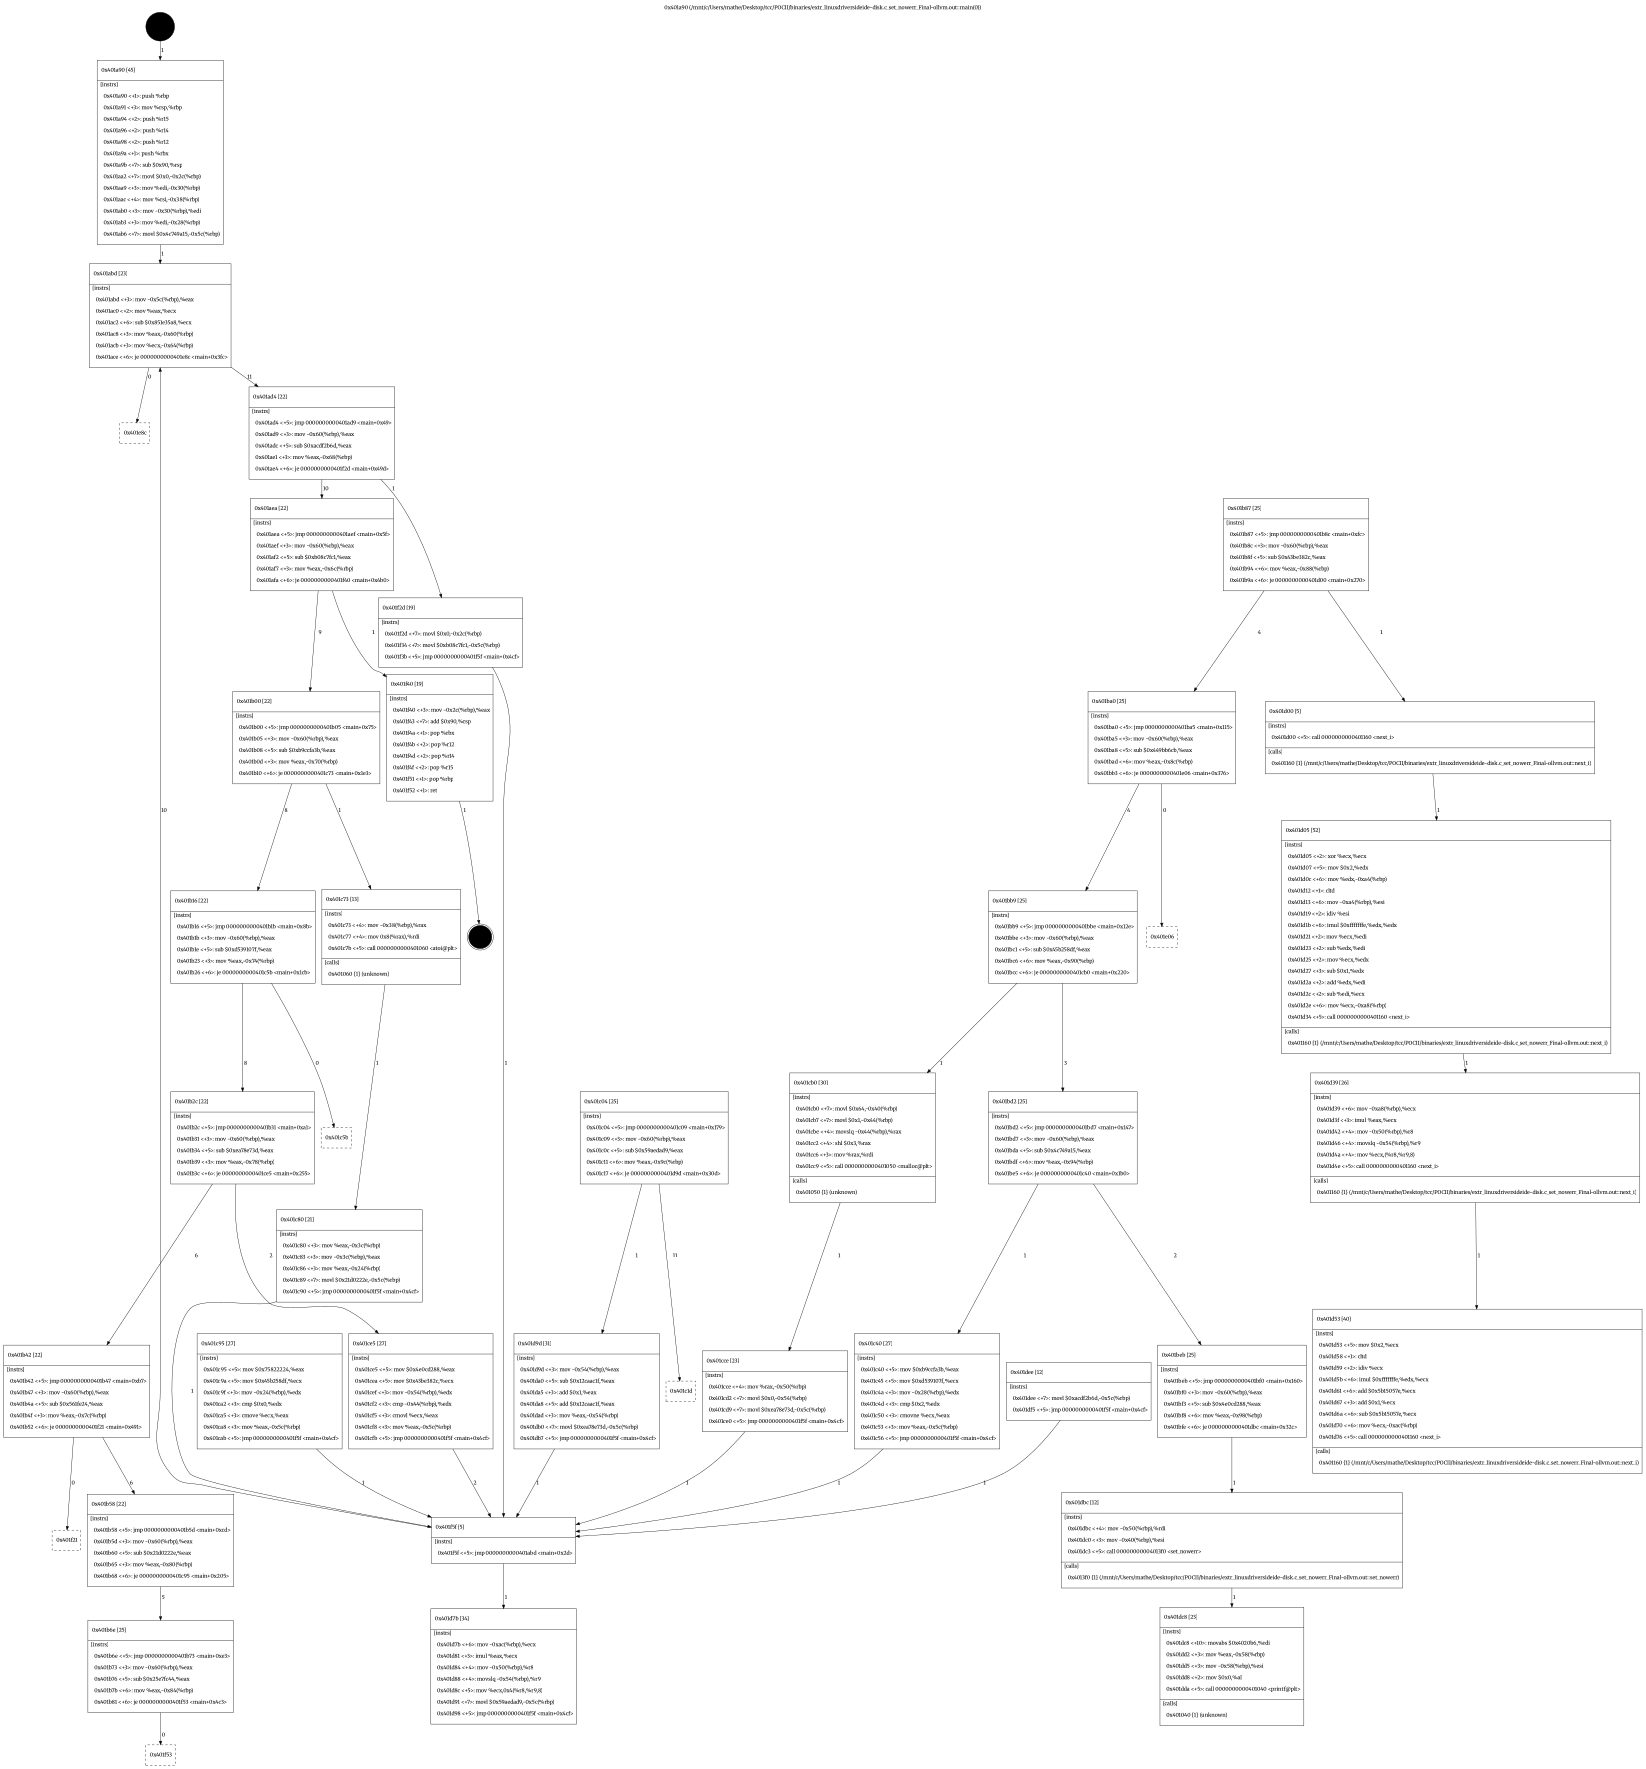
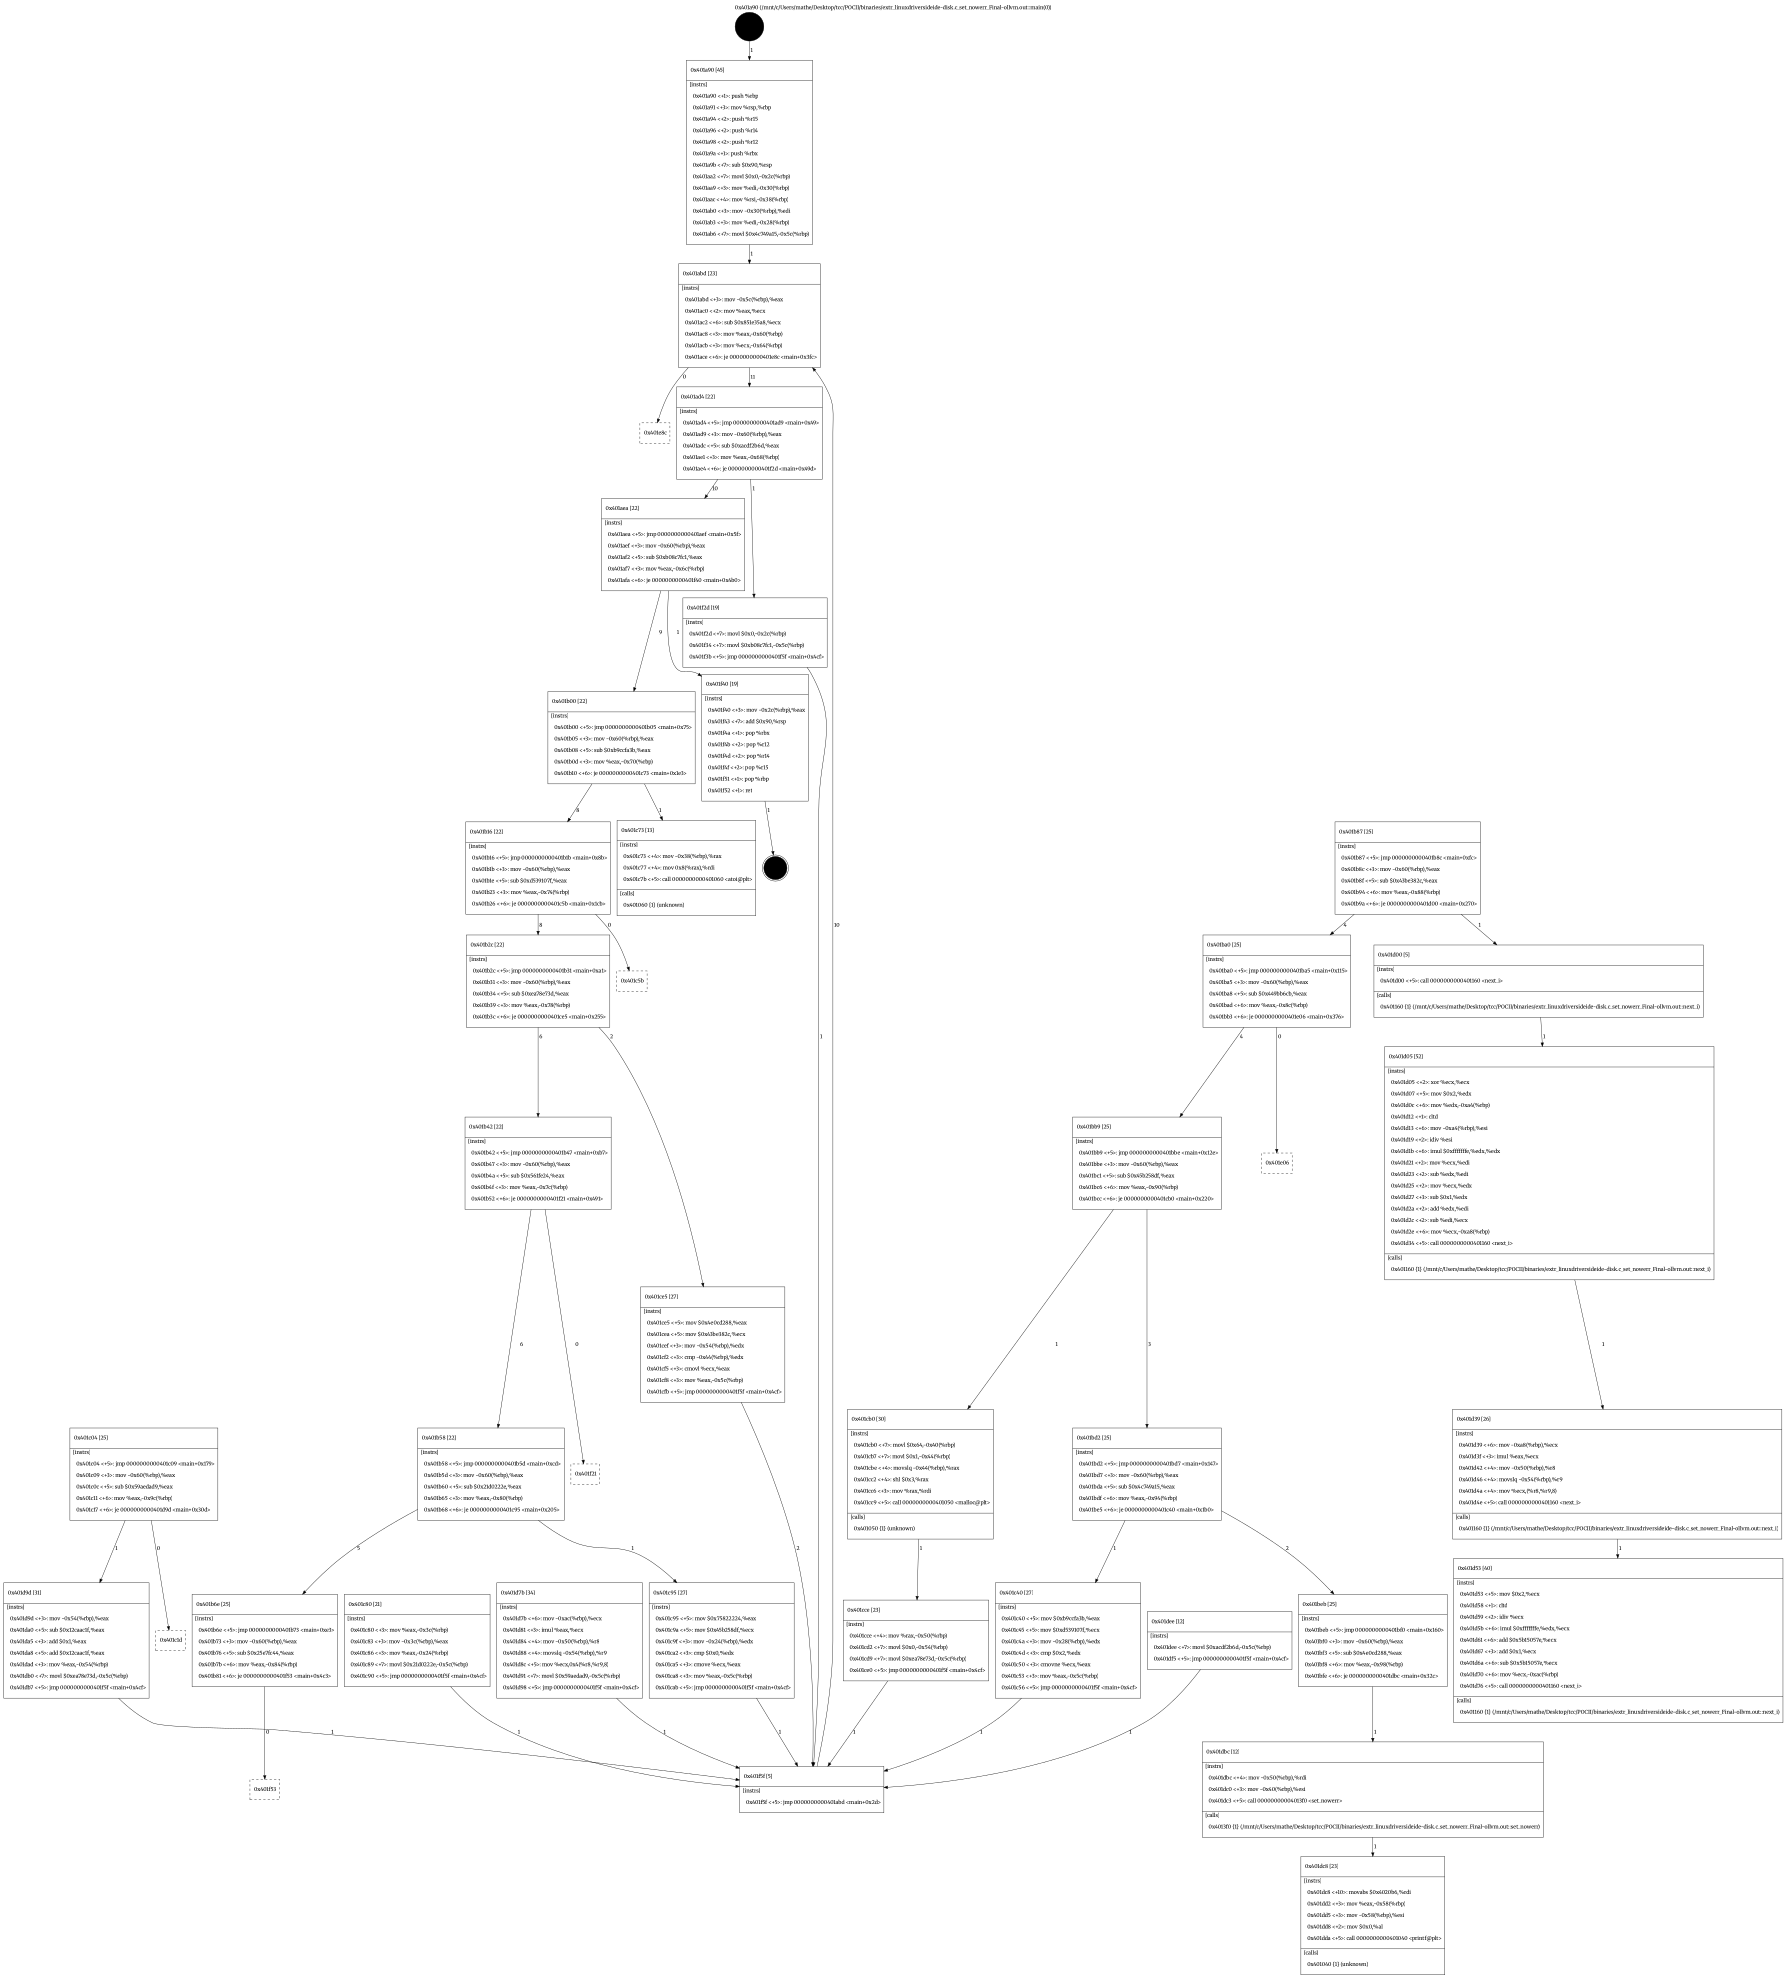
(370, 1095) -> none
(675, 1256) -> (158, 1549)
none -> (607, 1548)
(504, 1584) -> (672, 1739)
